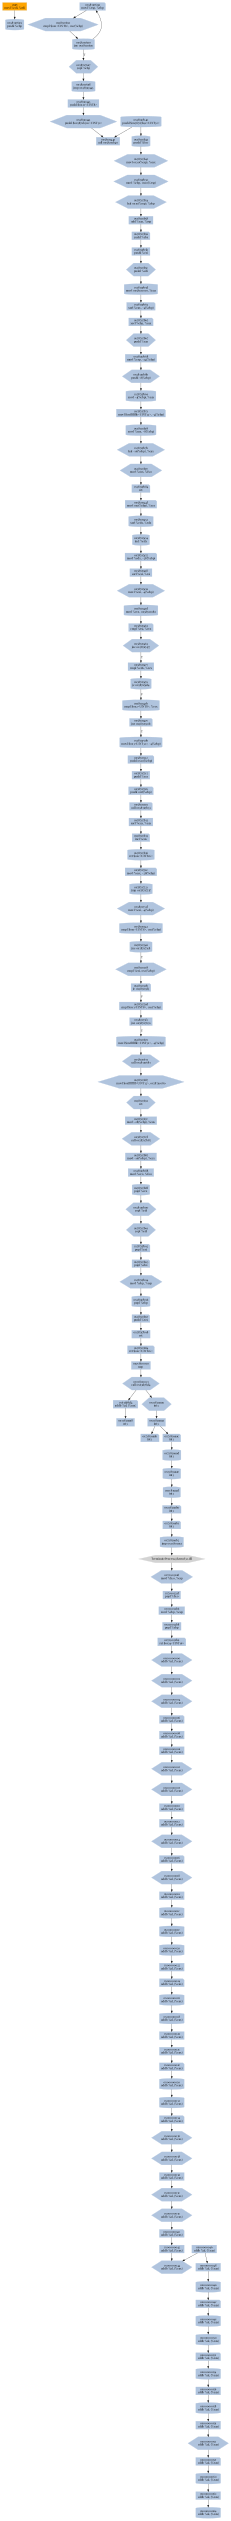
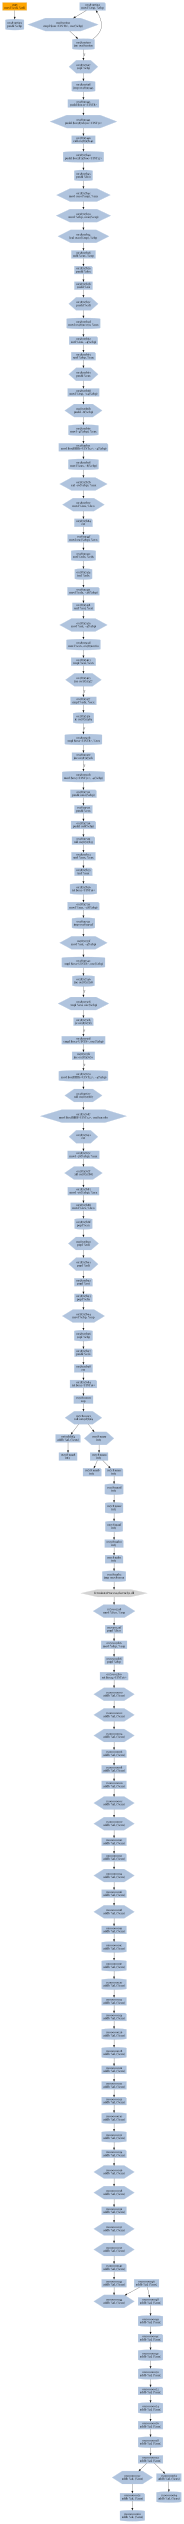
(124, 132) -> (83, 147)
(208, 2487) -> (159, 2468)
